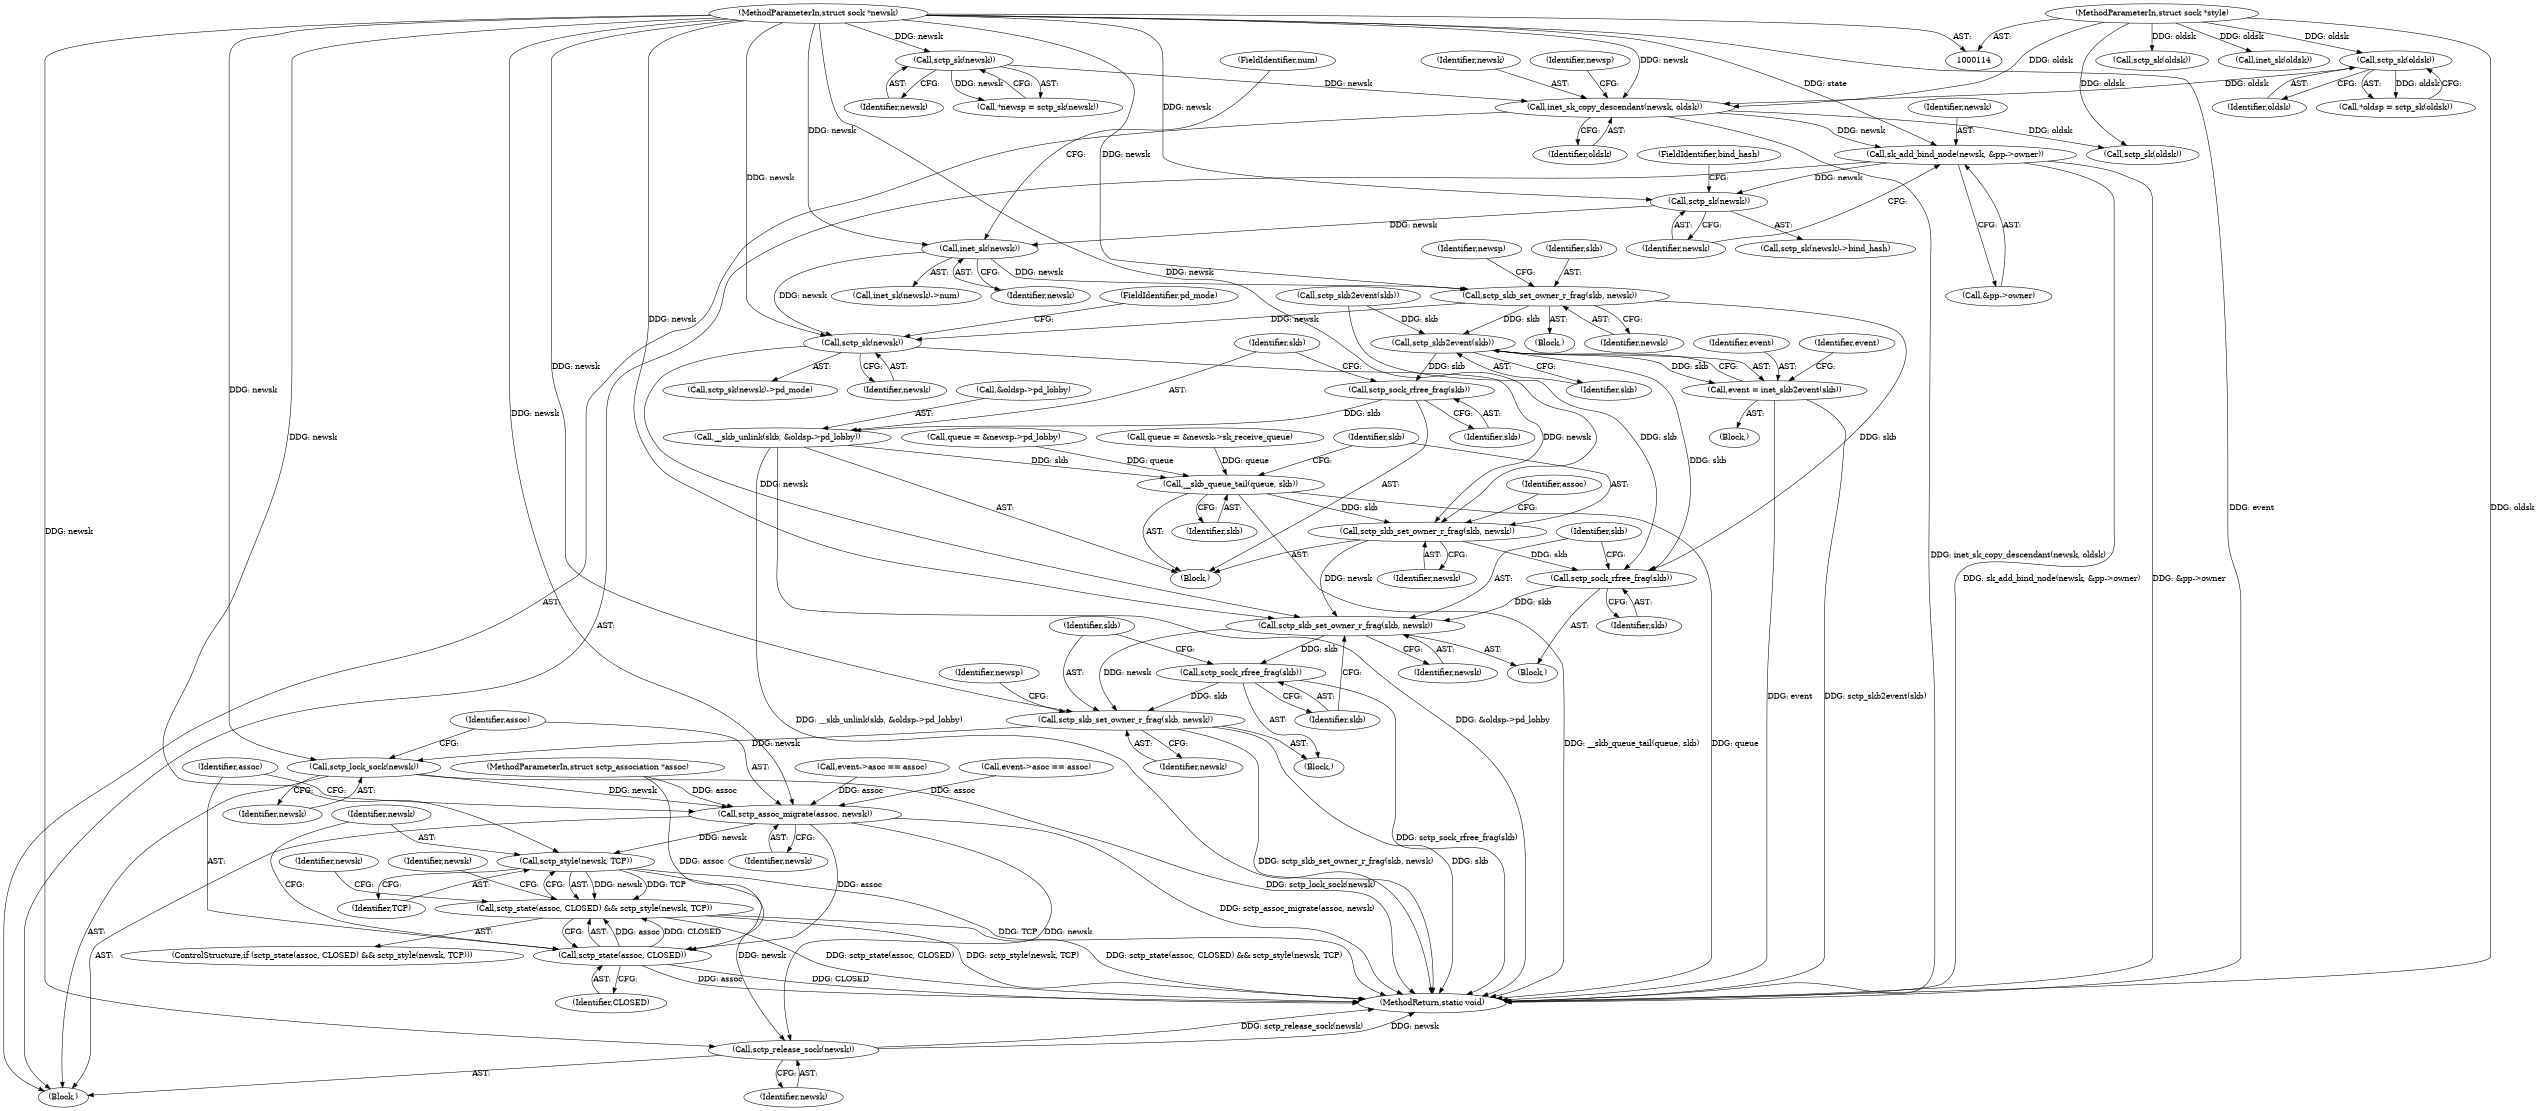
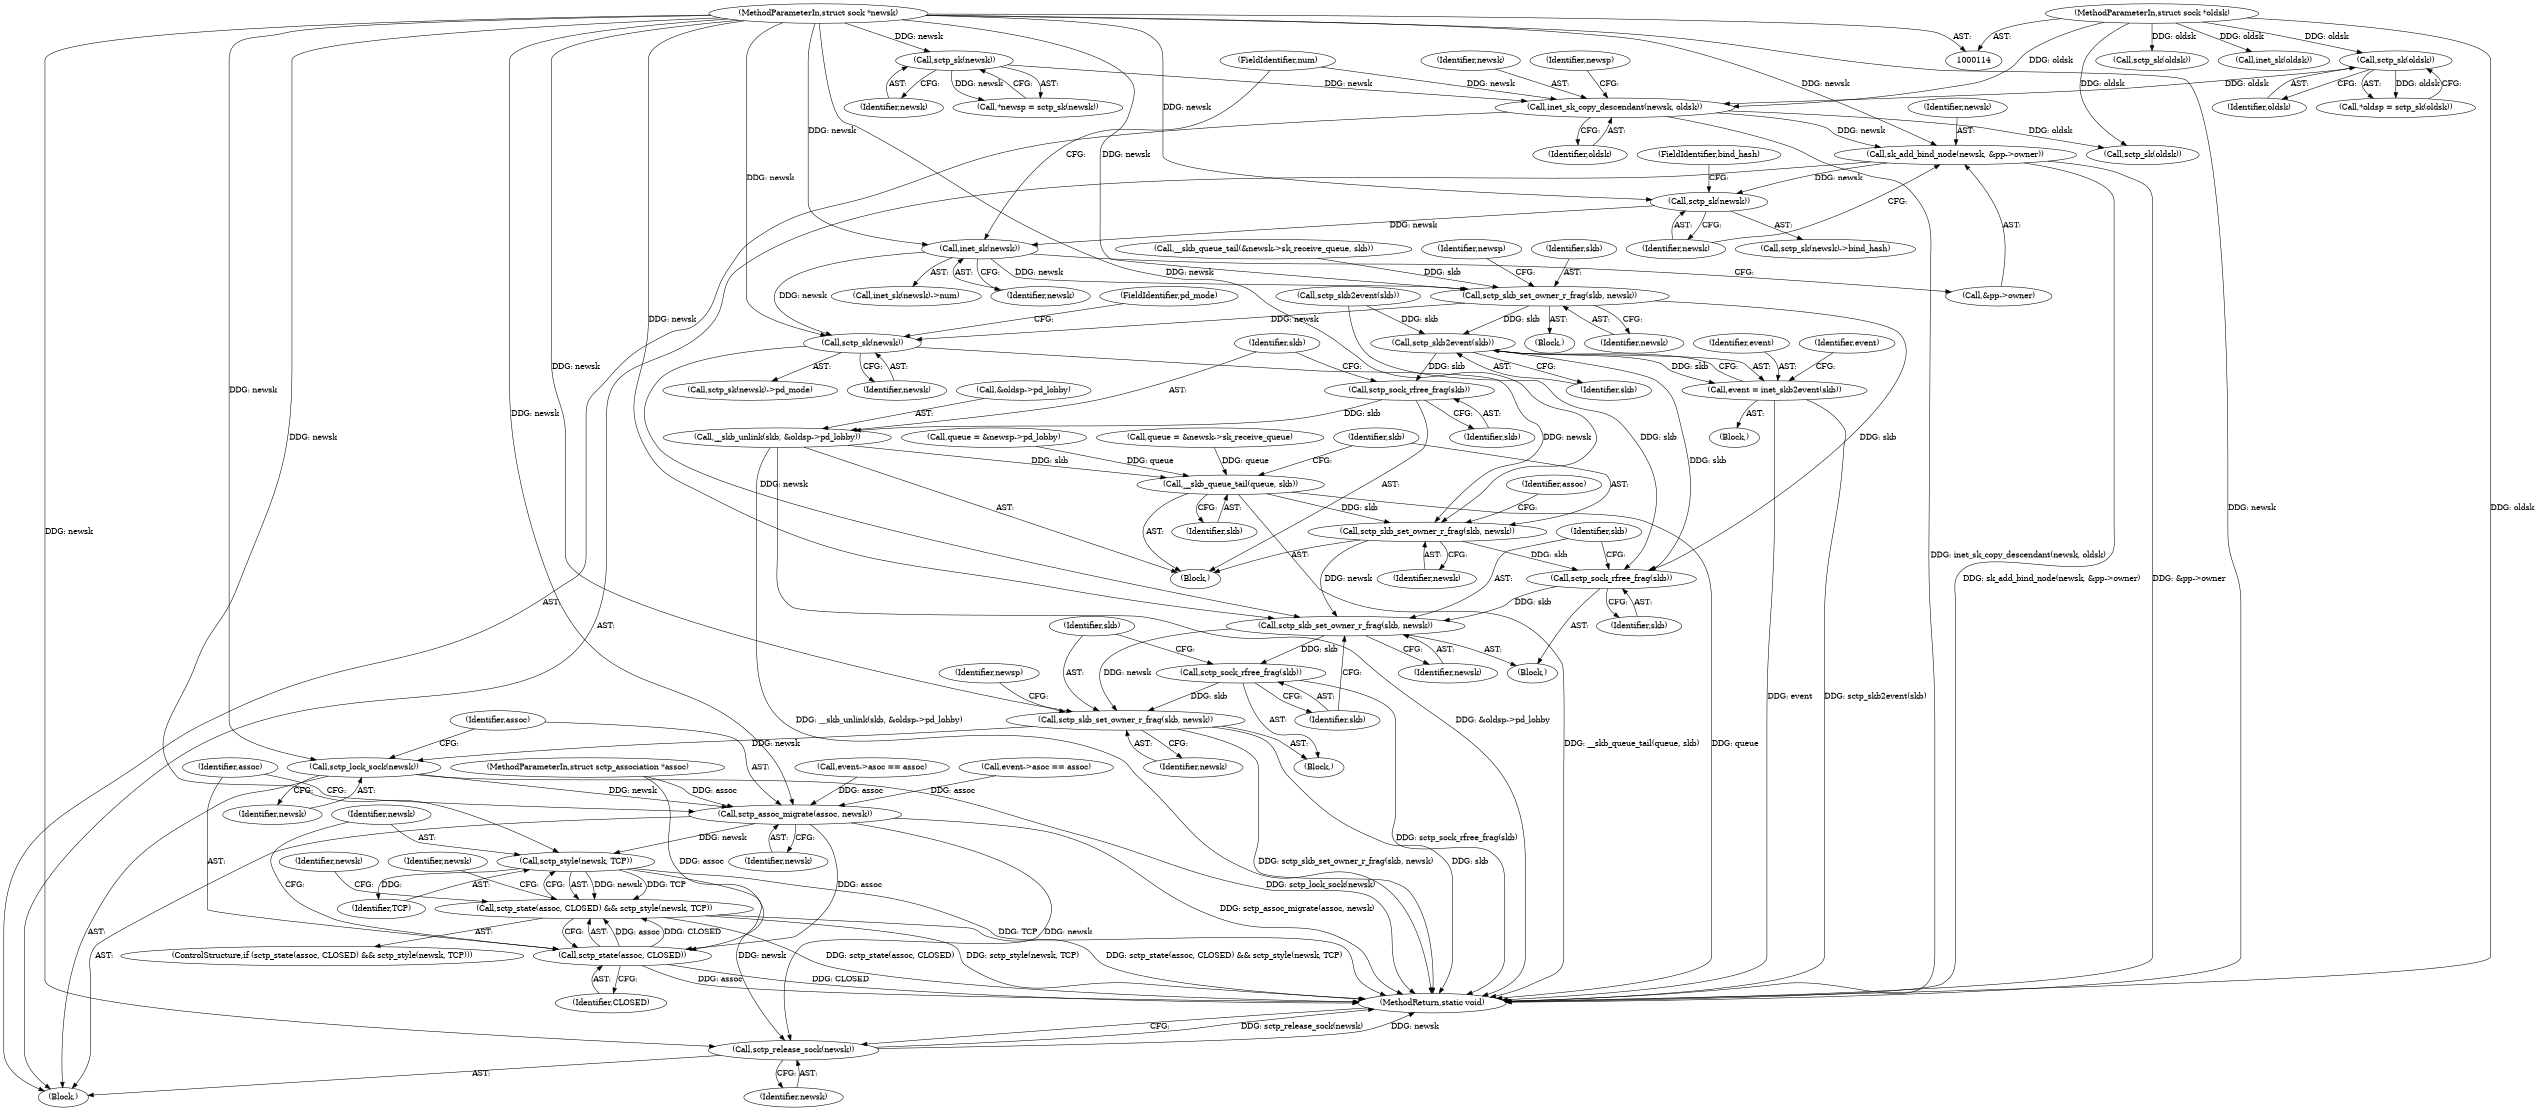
(2152, 14) -> (2152, 14)
(1495, 32) -> (1436, 83)
(1825, 84) -> (1825, 84)
(1976, 223) -> (1489, 265)
none -> (1264, 249)
(2252, 508) -> (2252, 508)
(393, 885) -> (393, 885)
none -> (1117, 1025)
